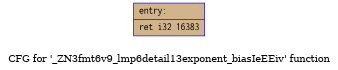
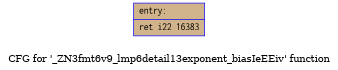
(169, 27) -> (169, 27)
